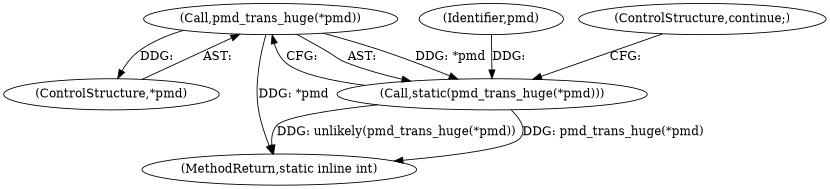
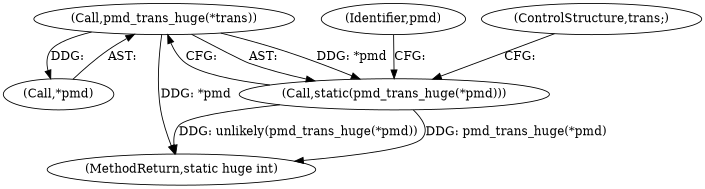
(271, 19) -> (164, 19)
(702, 19) -> (592, 19)
(511, 57) -> (412, 57)
(111, 94) -> (59, 94)
(279, 170) -> (181, 170)
